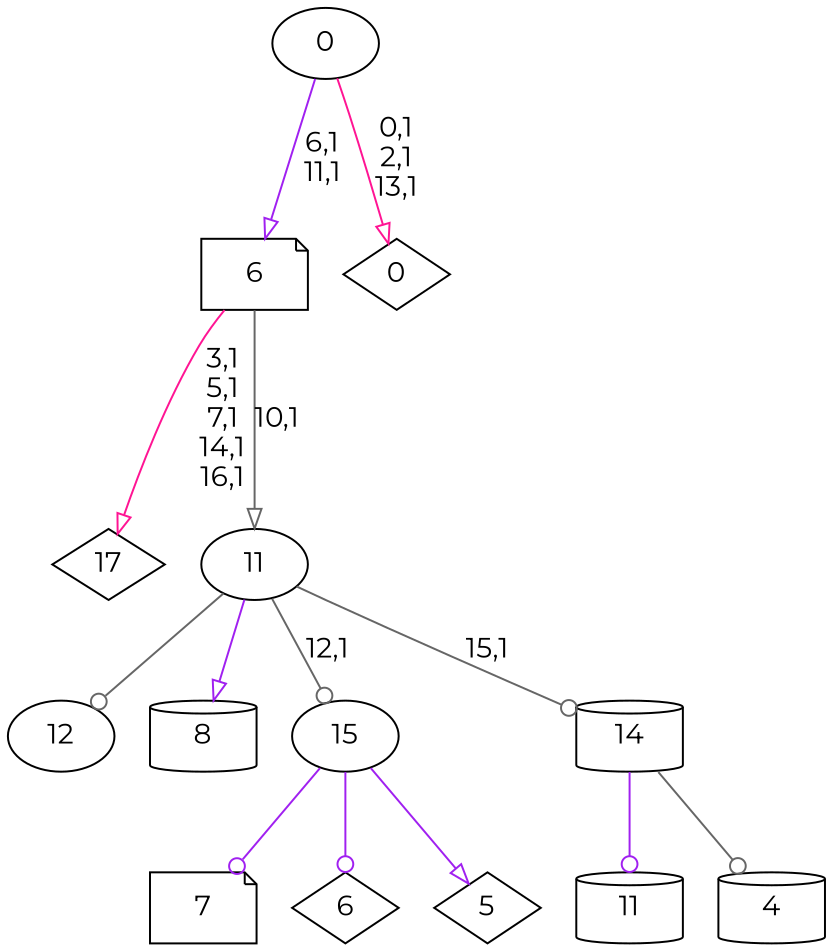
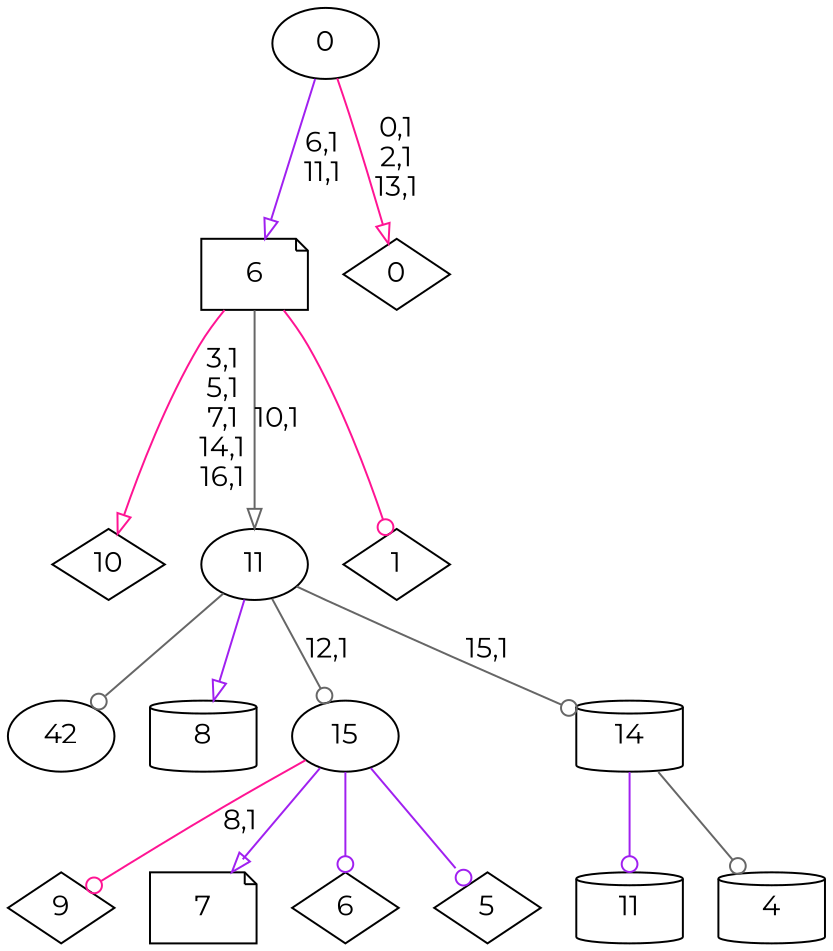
(109, 564) -> (109, 564)
none -> (397, 564)
(61, 736) -> (61, 736)
(281, 814) -> (281, 814)
(413, 818) -> (413, 818)
none -> (61, 908)
